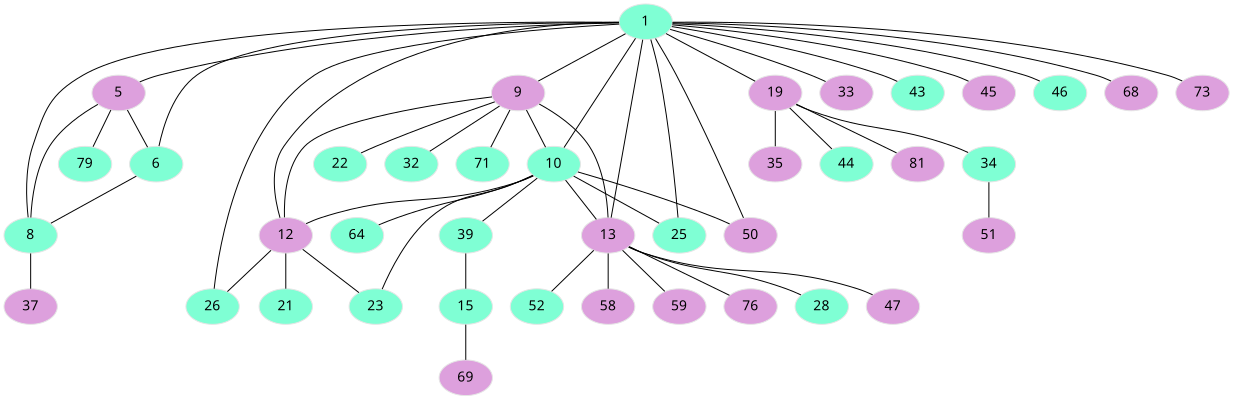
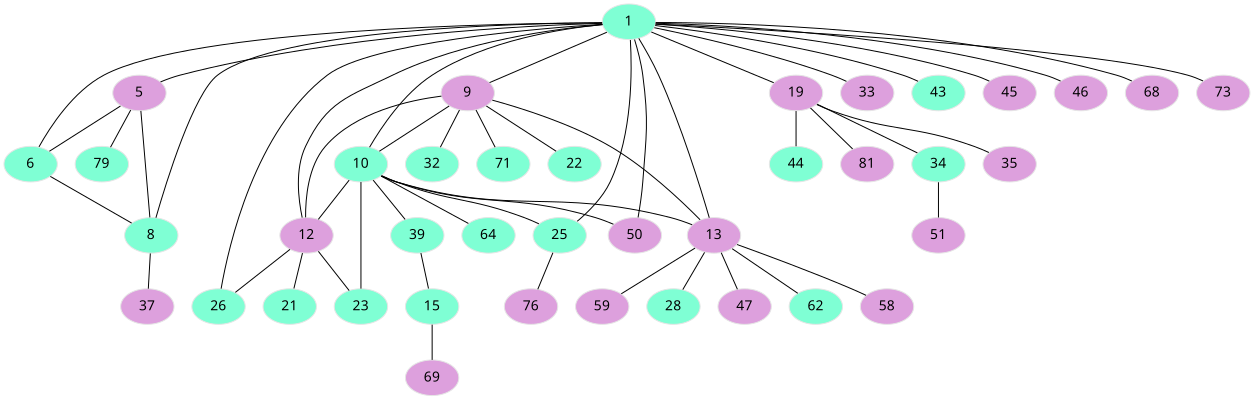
(1060, 93) -> (1081, 93)
(679, 271) -> (545, 271)
(537, 307) -> (816, 307)
